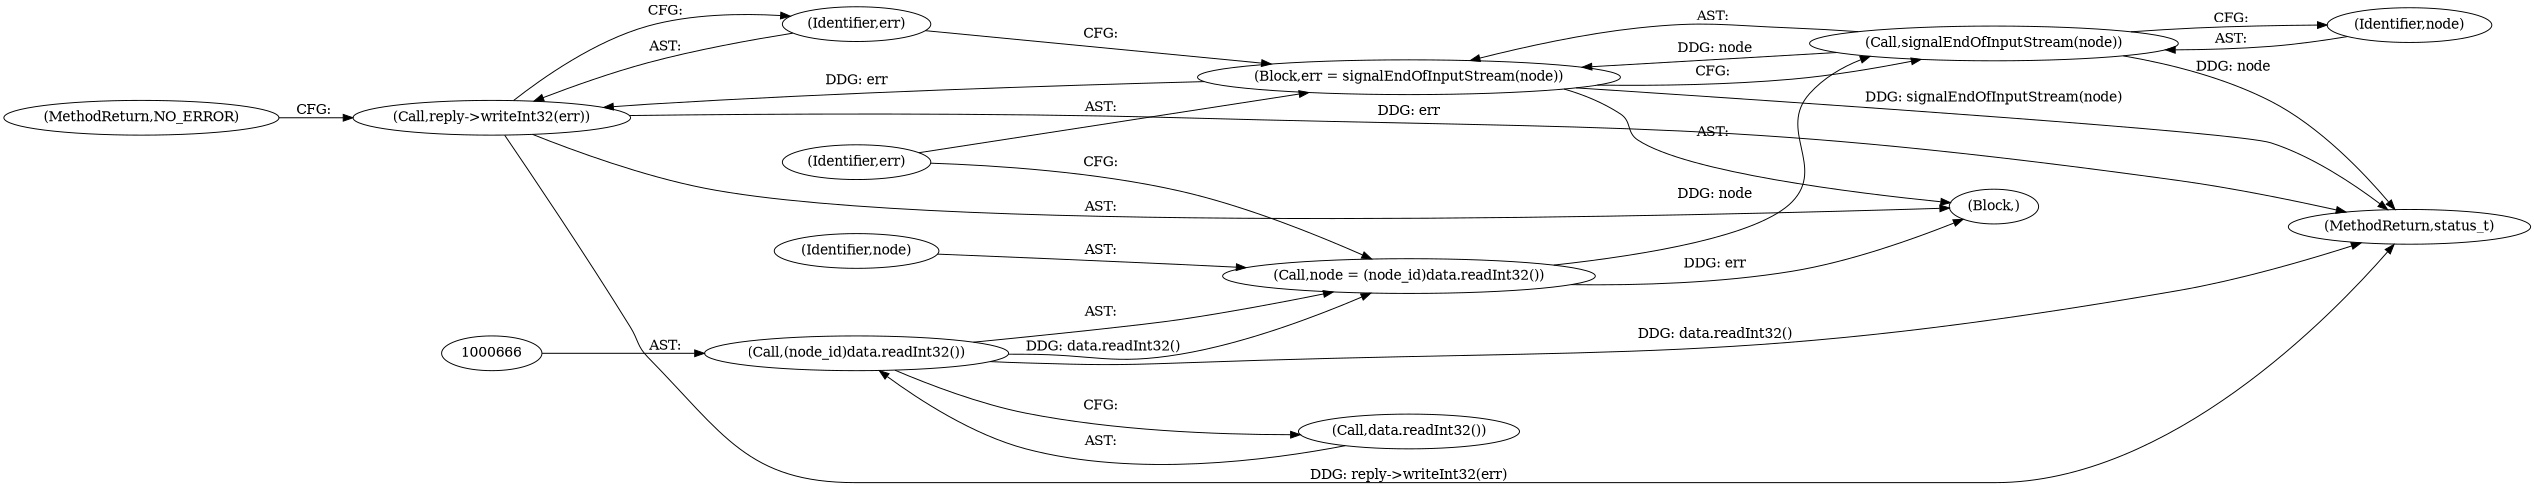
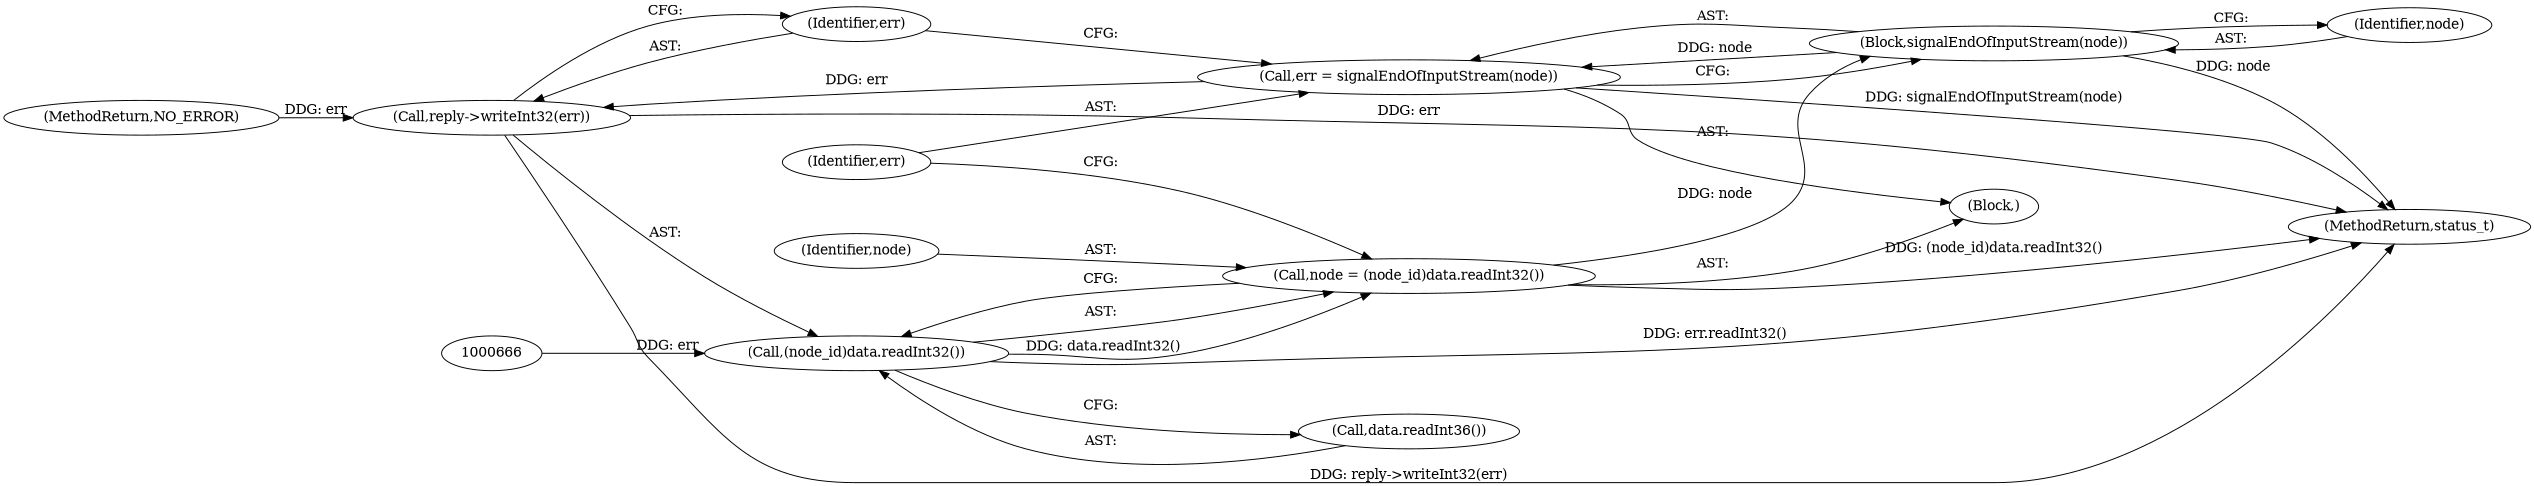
(1994, 43) -> (1994, 43)
(1409, 77) -> (1409, 77)
(316, 111) -> (316, 111)
(1231, 218) -> (654, 244)
(1715, 264) -> (1715, 264)
none -> (1940, 278)
none -> (1073, 295)
(1715, 334) -> (1715, 334)
(668, 346) -> (668, 346)
(1409, 431) -> (1409, 431)
